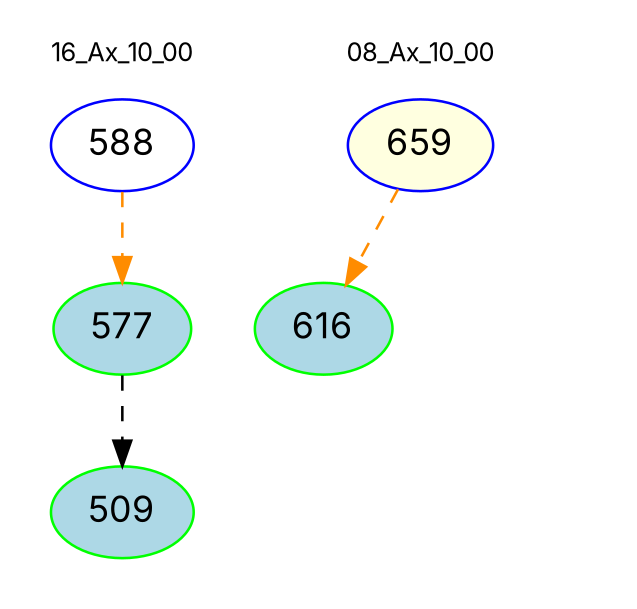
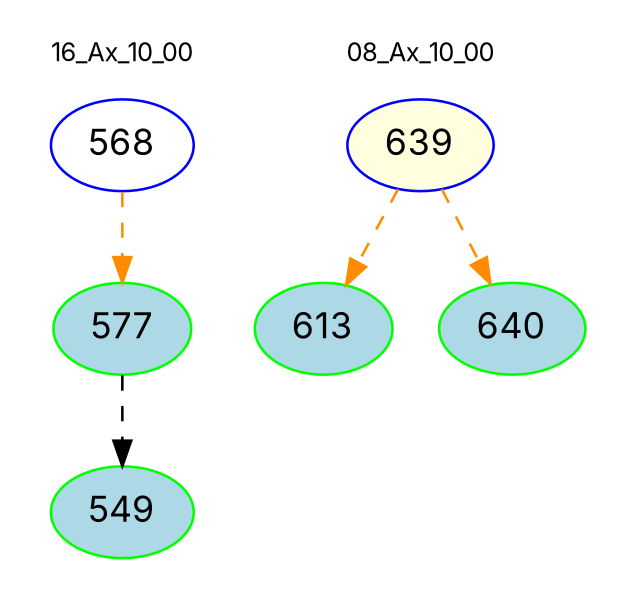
(122, 145) -> (122, 145)
(421, 145) -> (421, 145)
(324, 329) -> (324, 329)
none -> (512, 329)
(122, 512) -> (122, 512)
